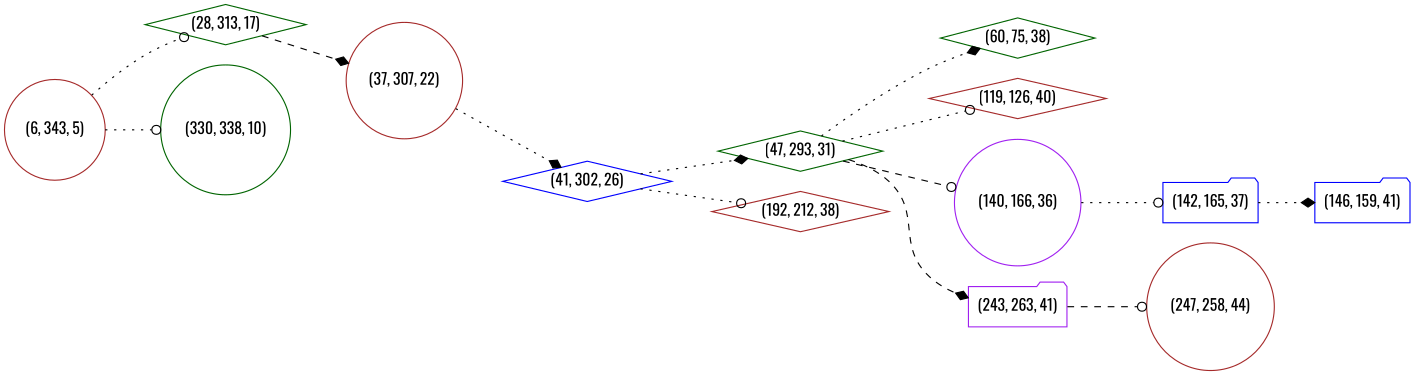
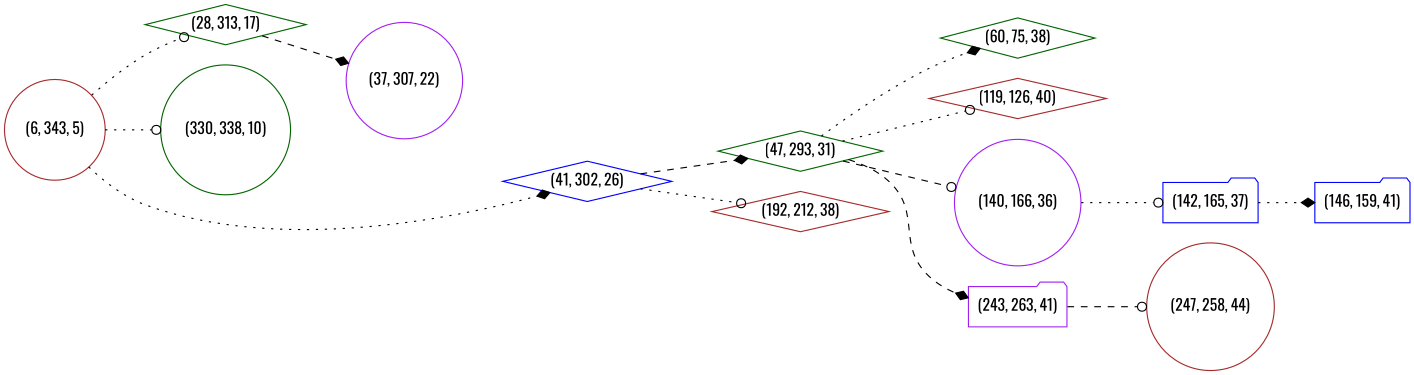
(404, 81) -> (404, 81)
(502, 135) -> (307, 230)
(687, 167) -> (687, 167)
